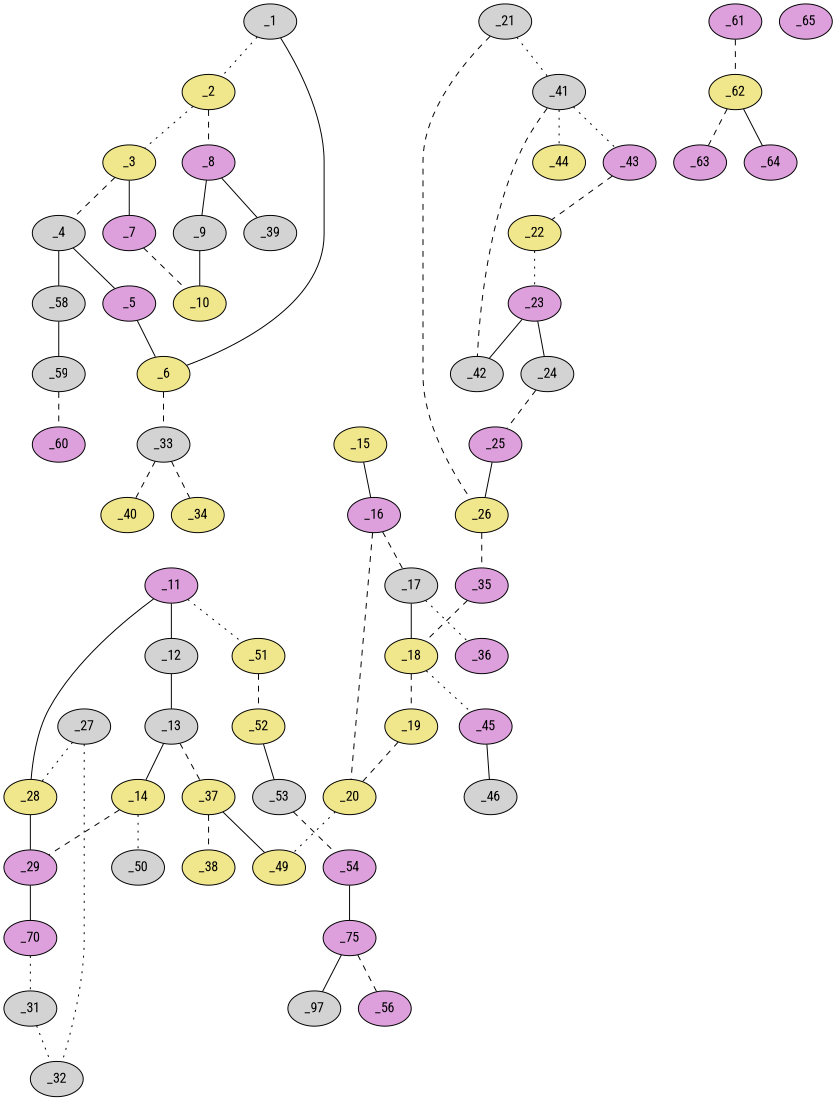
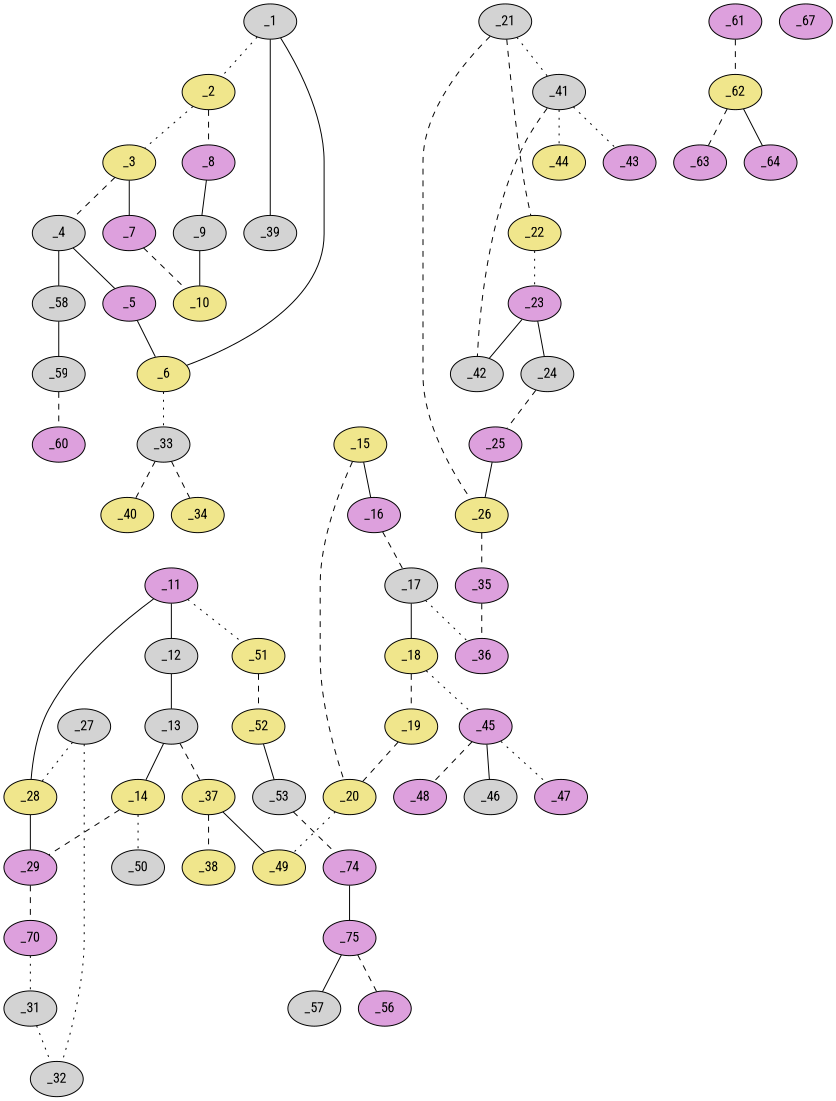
(806, 22) -> (806, 22)
(239, 198) -> (270, 127)
(582, 198) -> (516, 128)
(164, 409) -> (164, 409)
(451, 617) -> (482, 621)
(362, 656) -> (320, 620)
none -> (420, 797)
none -> (561, 797)
(350, 868) -> (350, 868)
(30, 903) -> (30, 903)
(314, 1009) -> (314, 1009)
